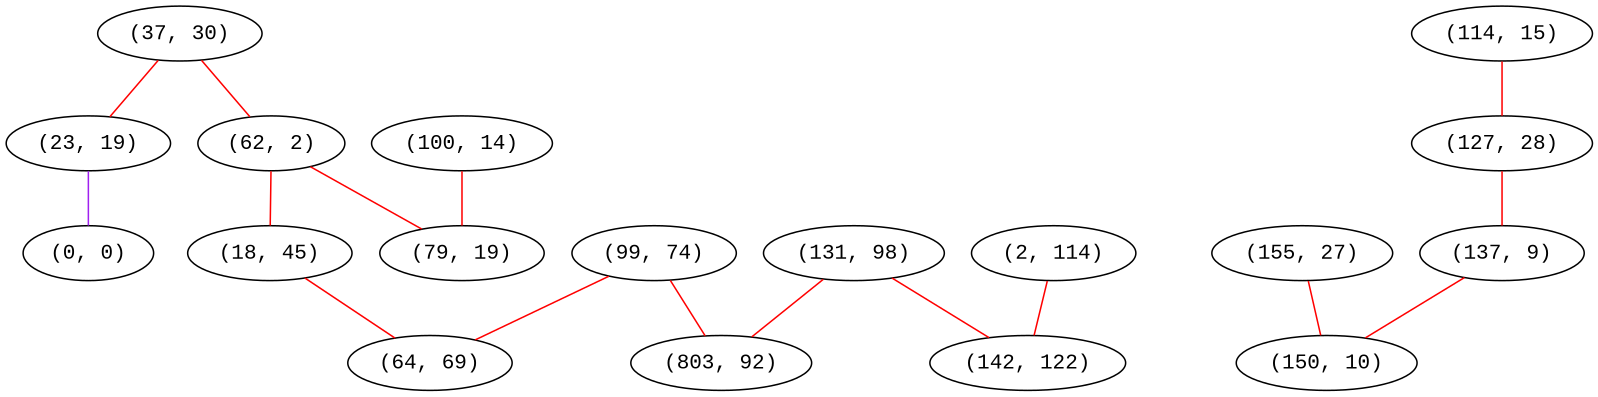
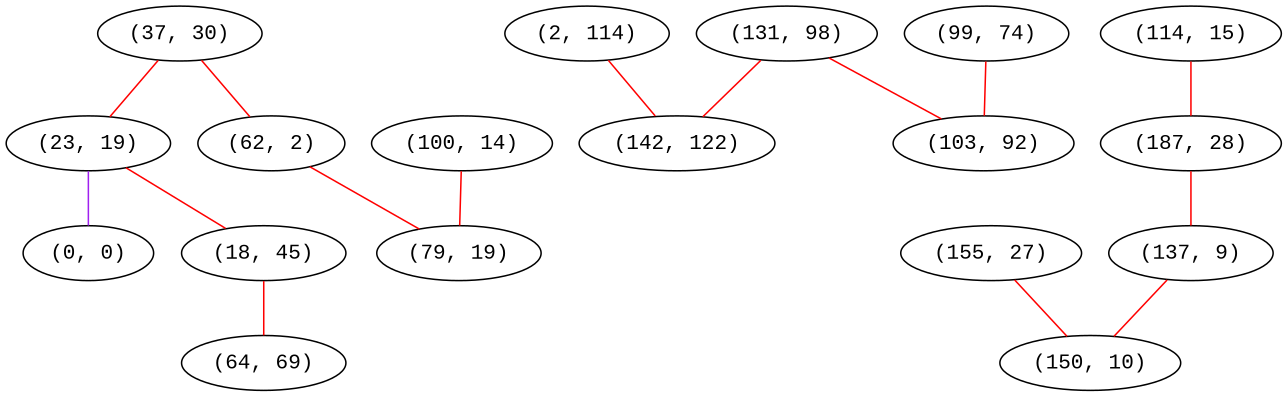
(1502, 143) -> (1191, 143)
(271, 198) -> (176, 198)
(542, 308) -> none
(721, 363) -> (984, 143)
